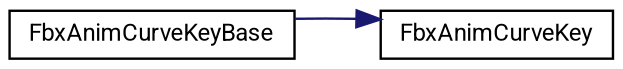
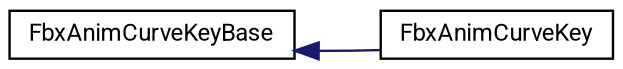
(325, 19) -> (350, 51)
